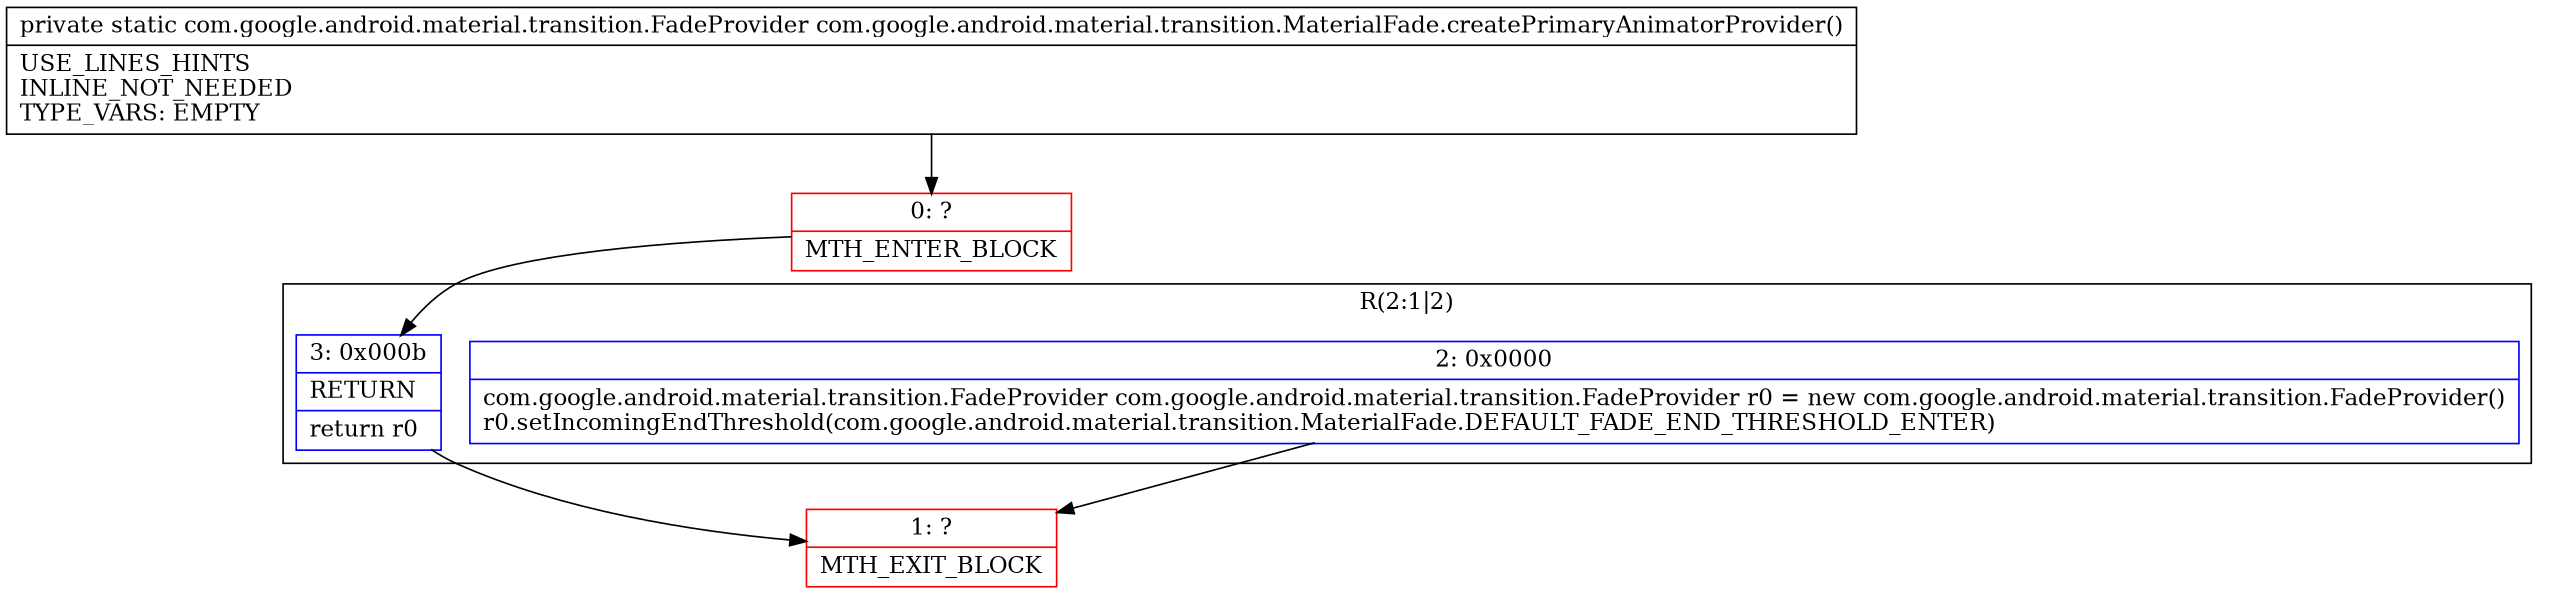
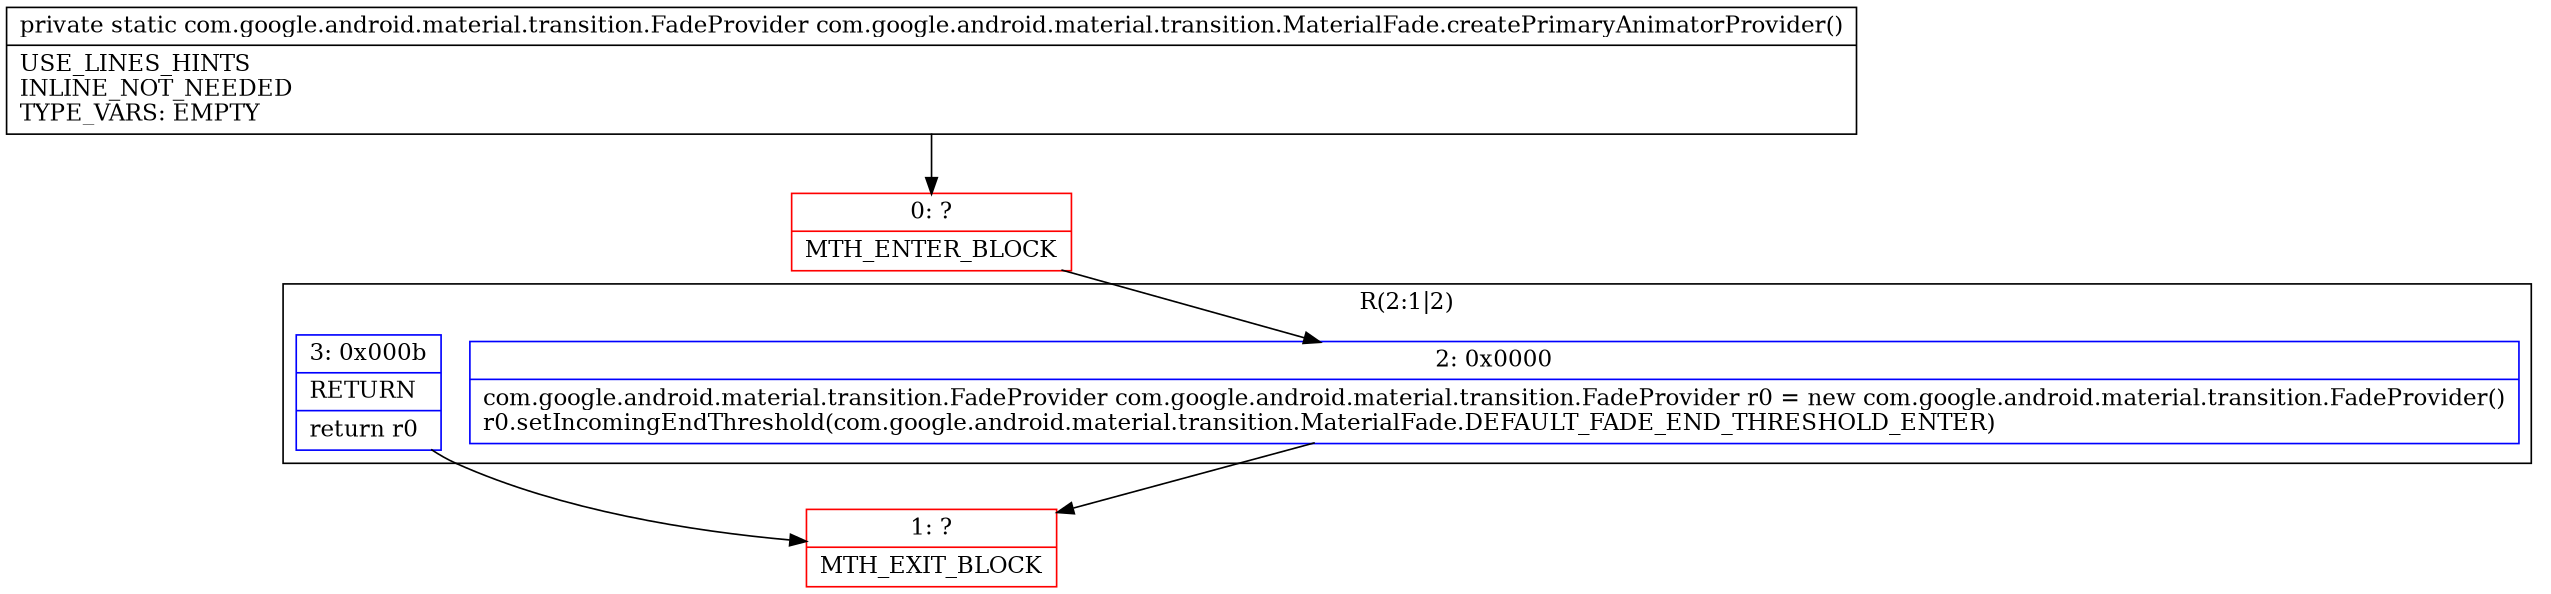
(592, 252) -> (1183, 304)
